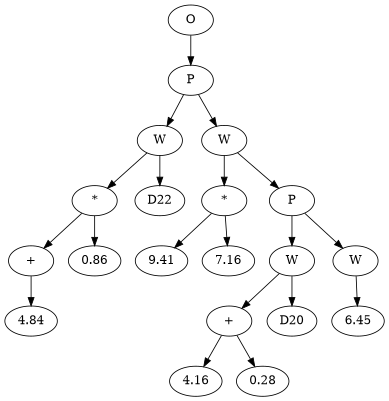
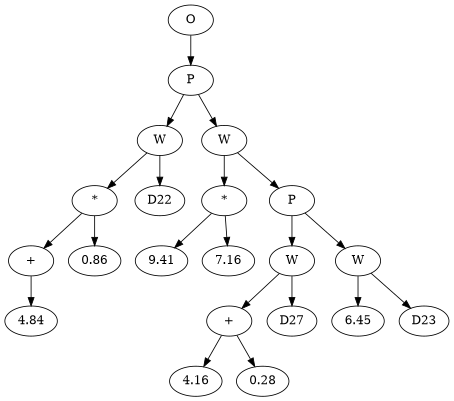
(292, 321) -> (292, 321)
none -> (424, 321)
